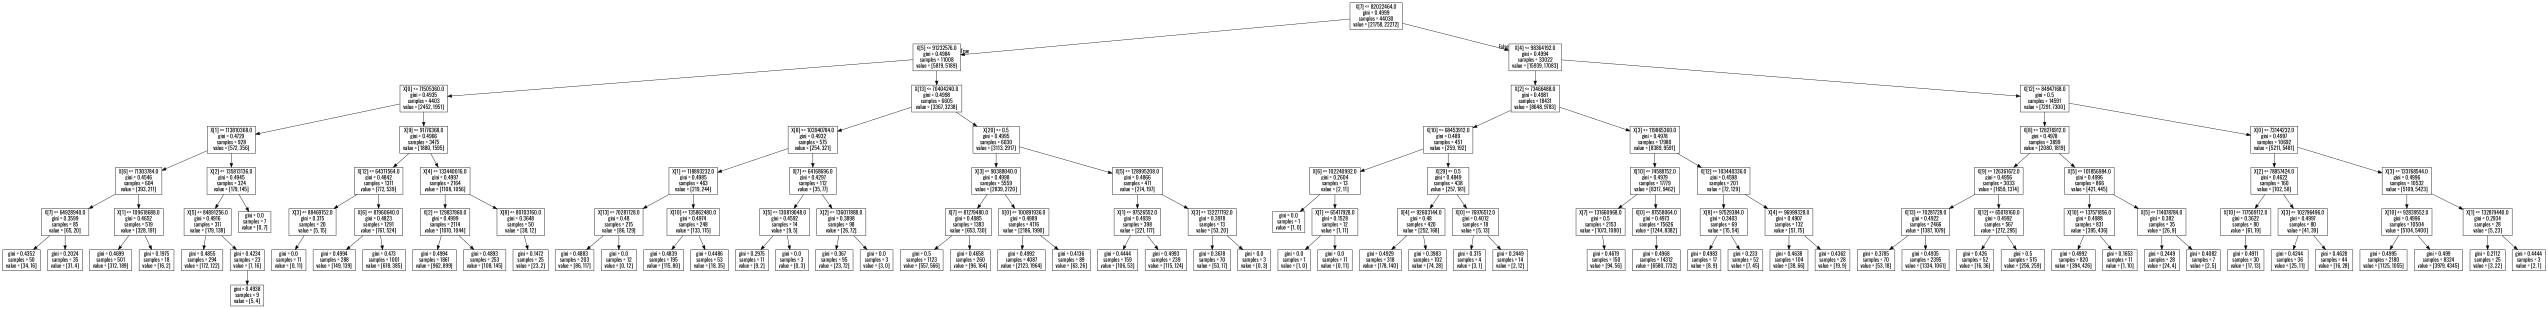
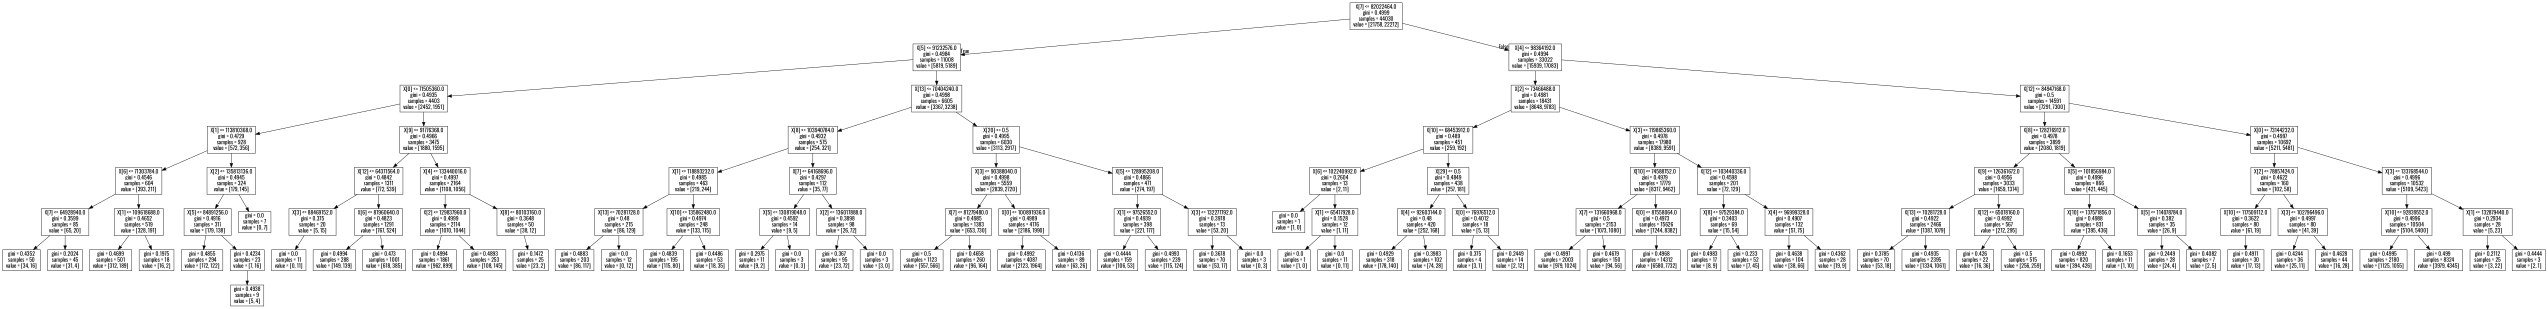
(65, 260) -> (65, 260)
none -> (1557, 260)
(1975, 260) -> (1975, 260)
